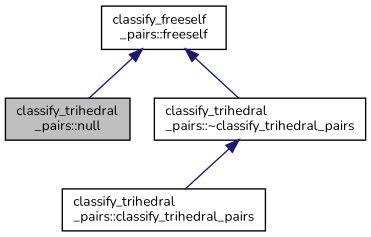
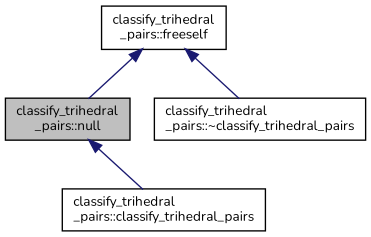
(164, 28) -> (164, 28)
(207, 169) -> (121, 169)
